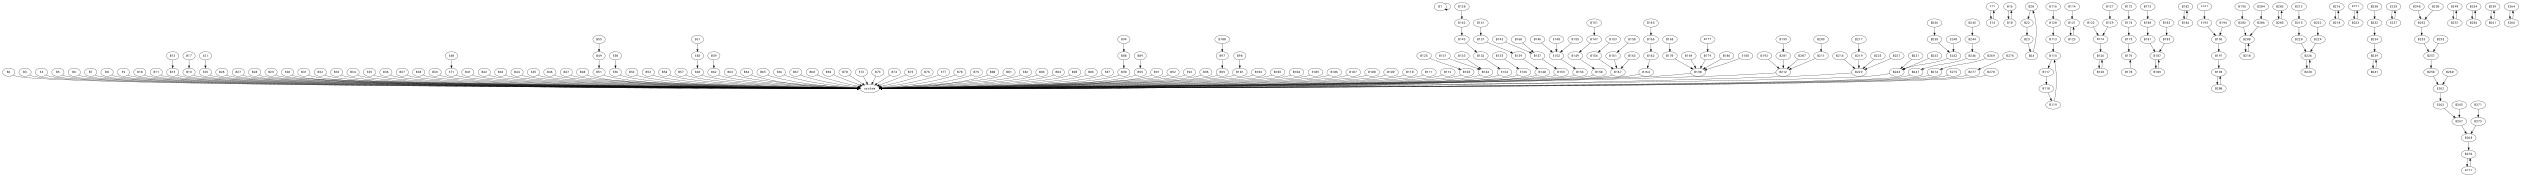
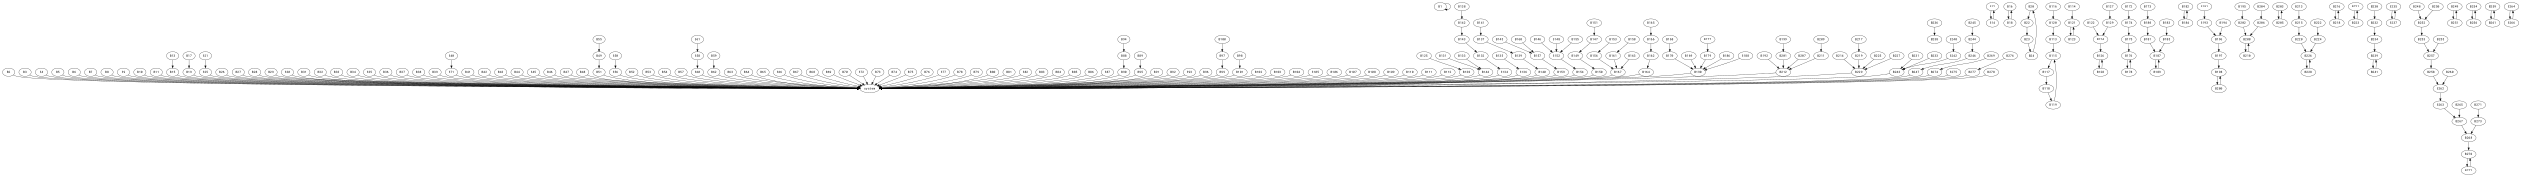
(1943, 47) -> none
none -> (2127, 63)
